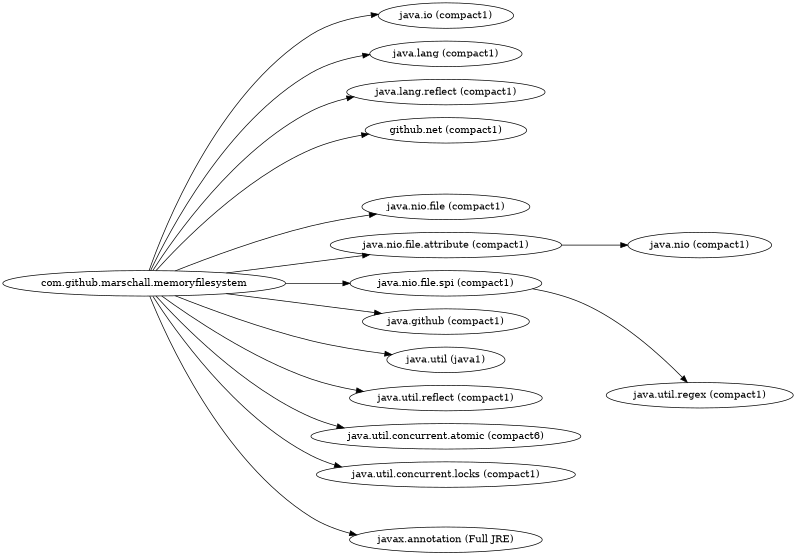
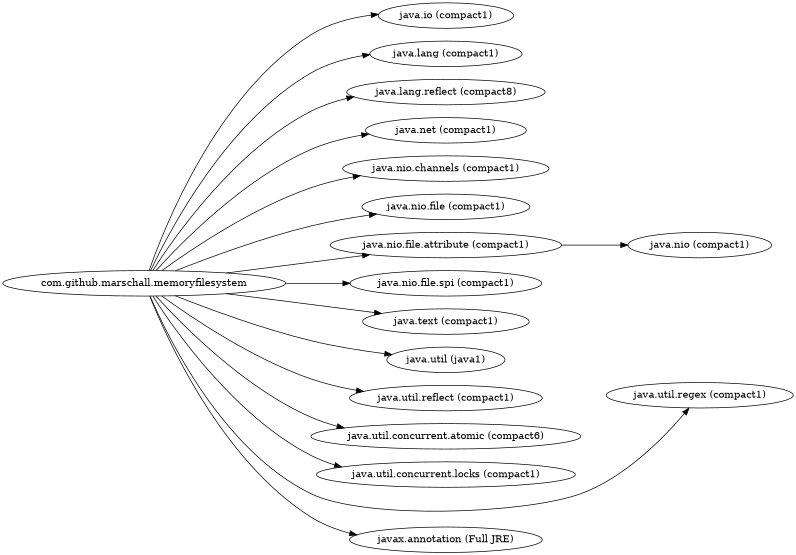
(446, 92) -> (446, 92)
(446, 130) -> (446, 130)
none -> (446, 169)
(614, 321) -> (382, 509)
(446, 322) -> (446, 322)
